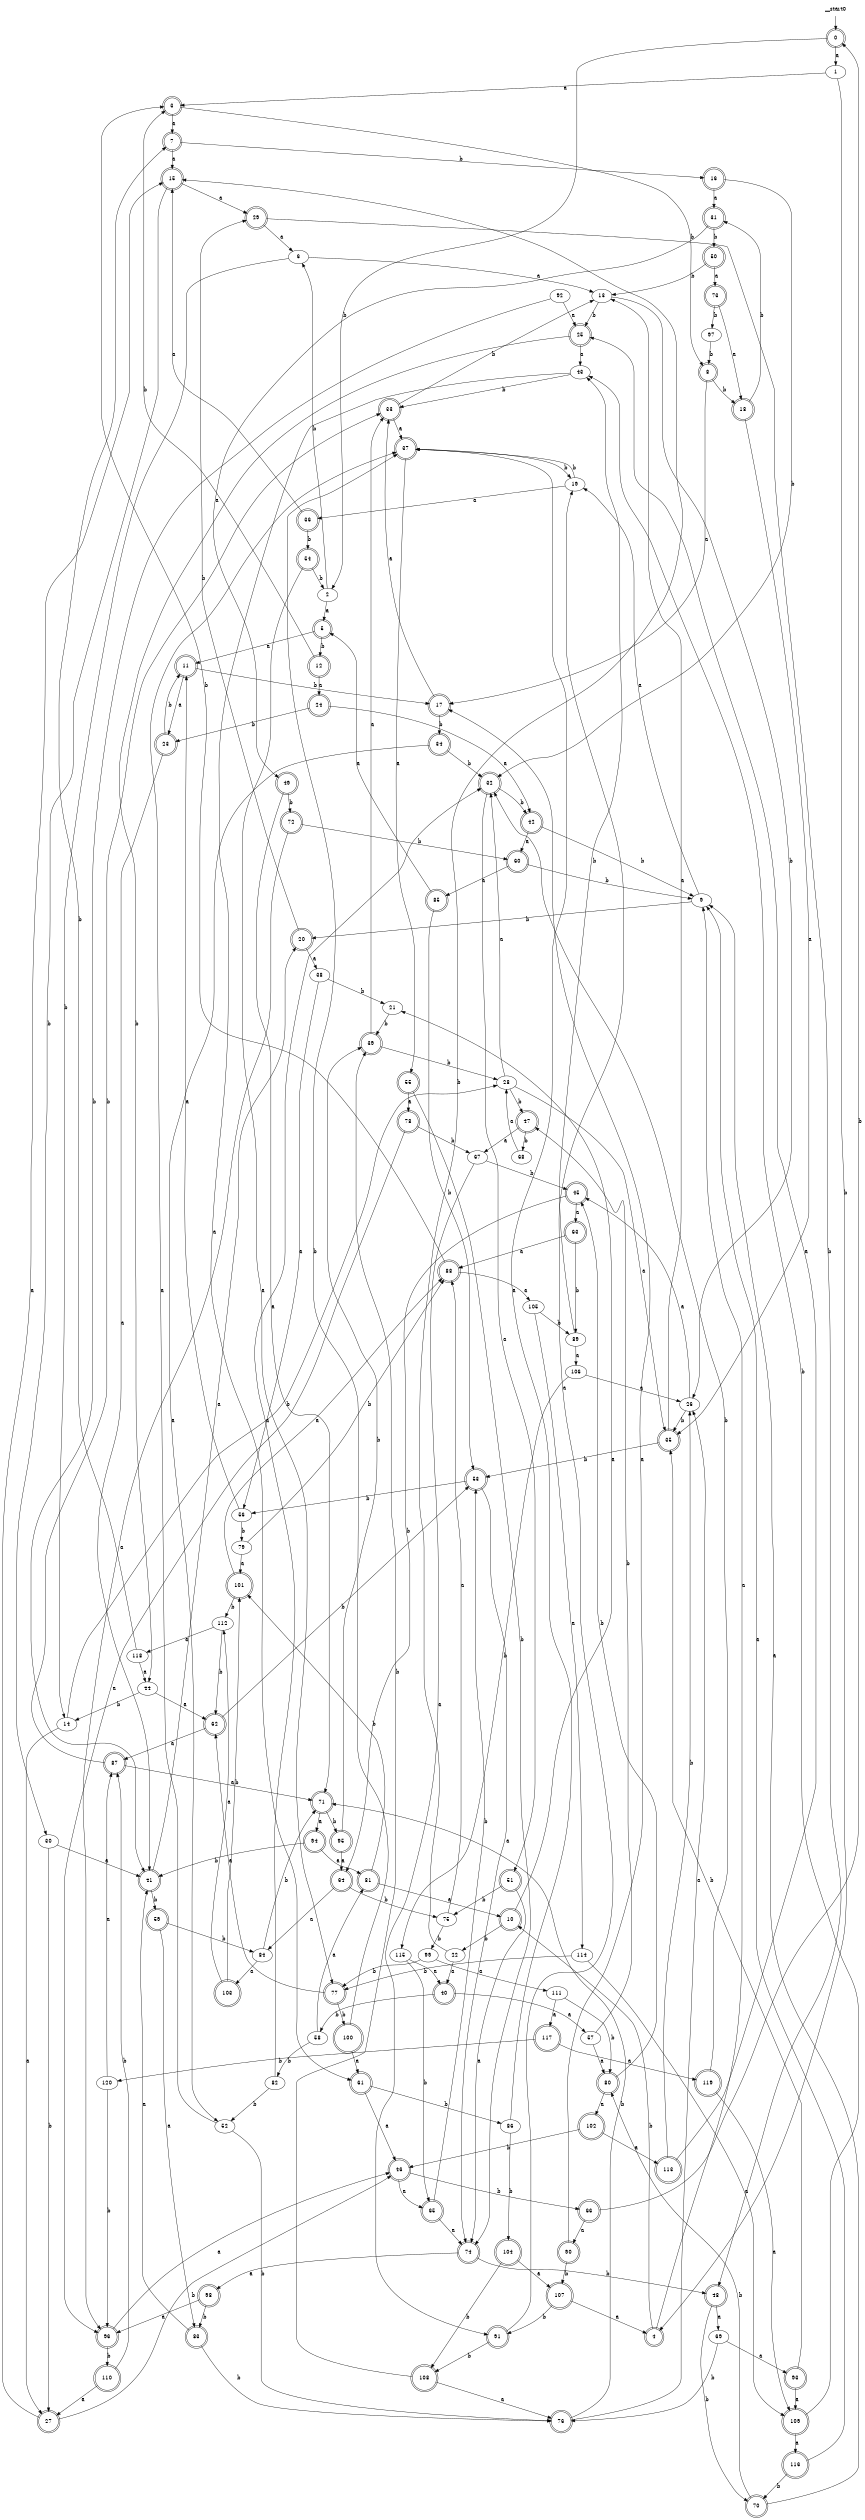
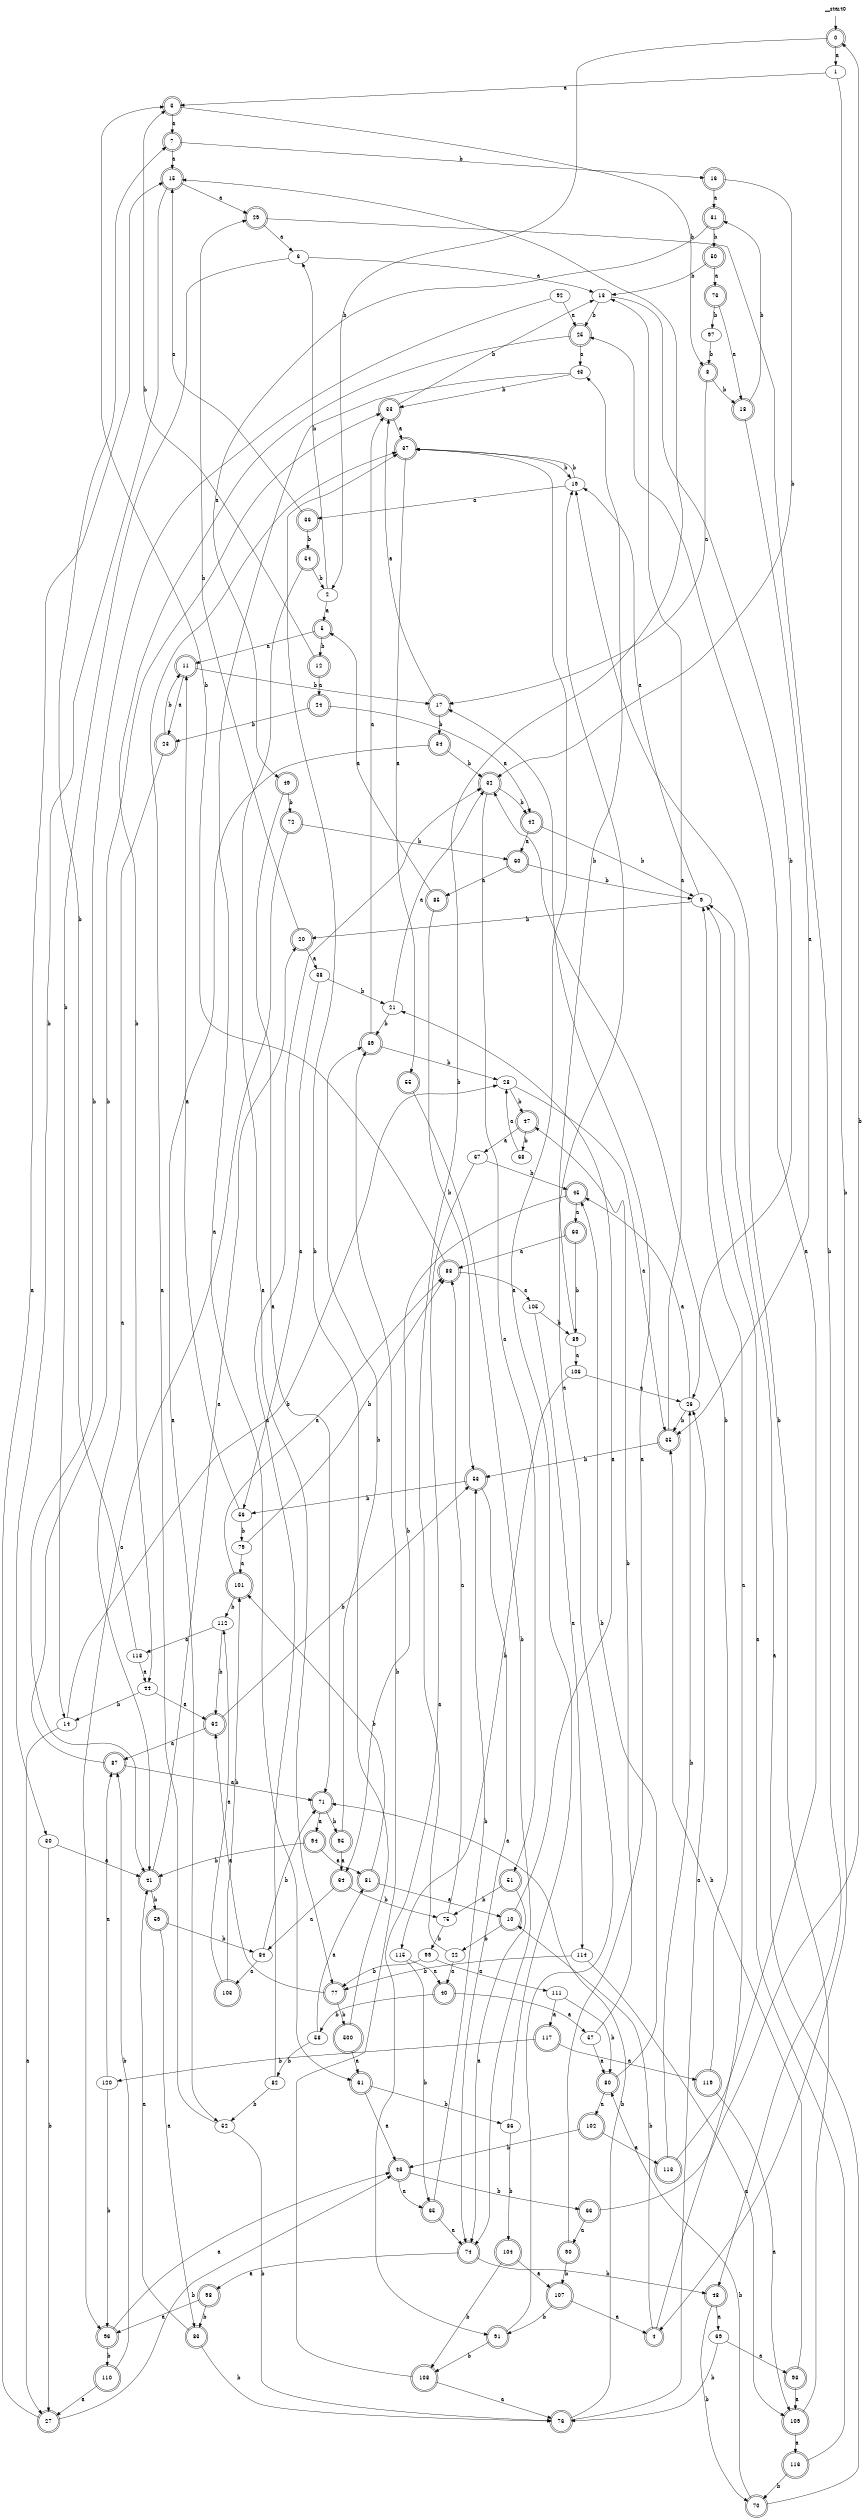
(500, 937) -> (420, 890)
(408, 1122) -> none
(802, 1387) -> (779, 1437)
(348, 2038) -> (348, 2038)
